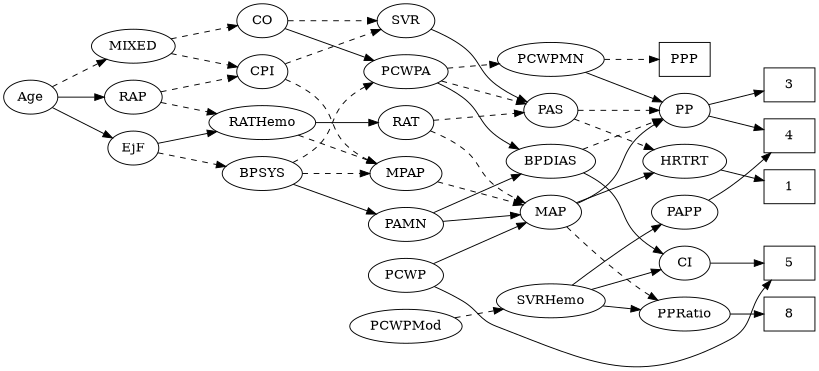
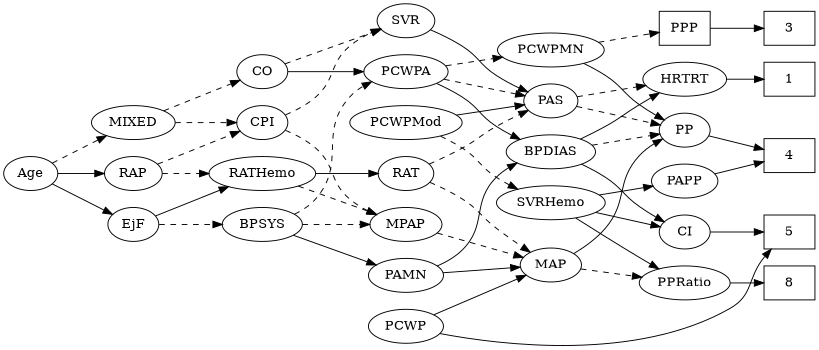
(732, 99) -> (732, 28)
none -> (487, 110)
(616, 187) -> (615, 121)
